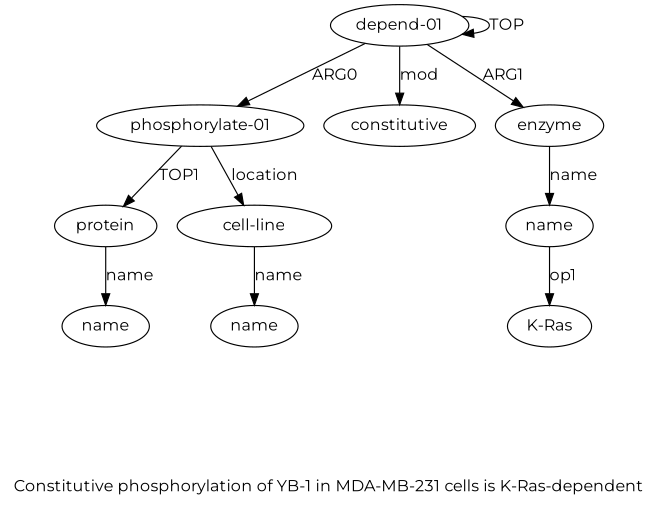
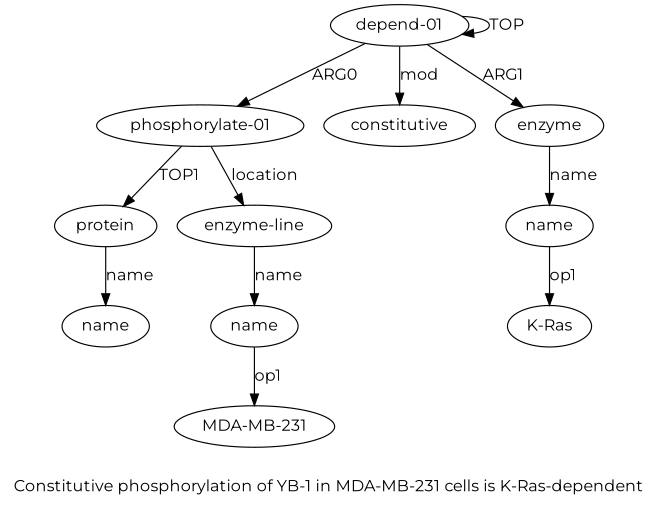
(254, 226) -> (254, 226)
none -> (254, 427)
